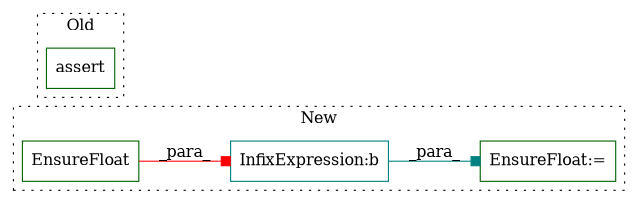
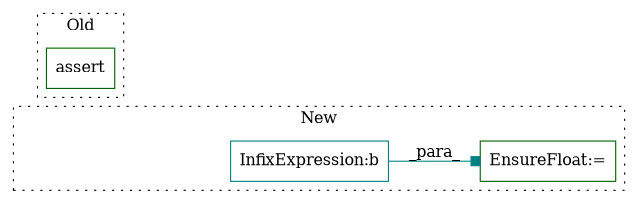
(81, 161) -> none
